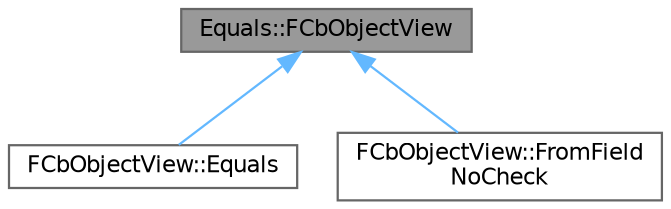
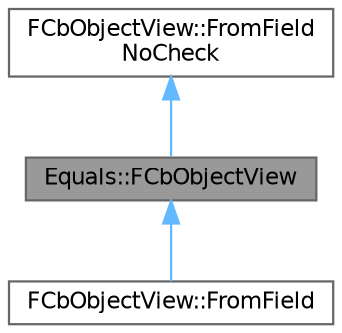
(414, 99) -> (171, 128)
(153, 167) -> (171, 303)
